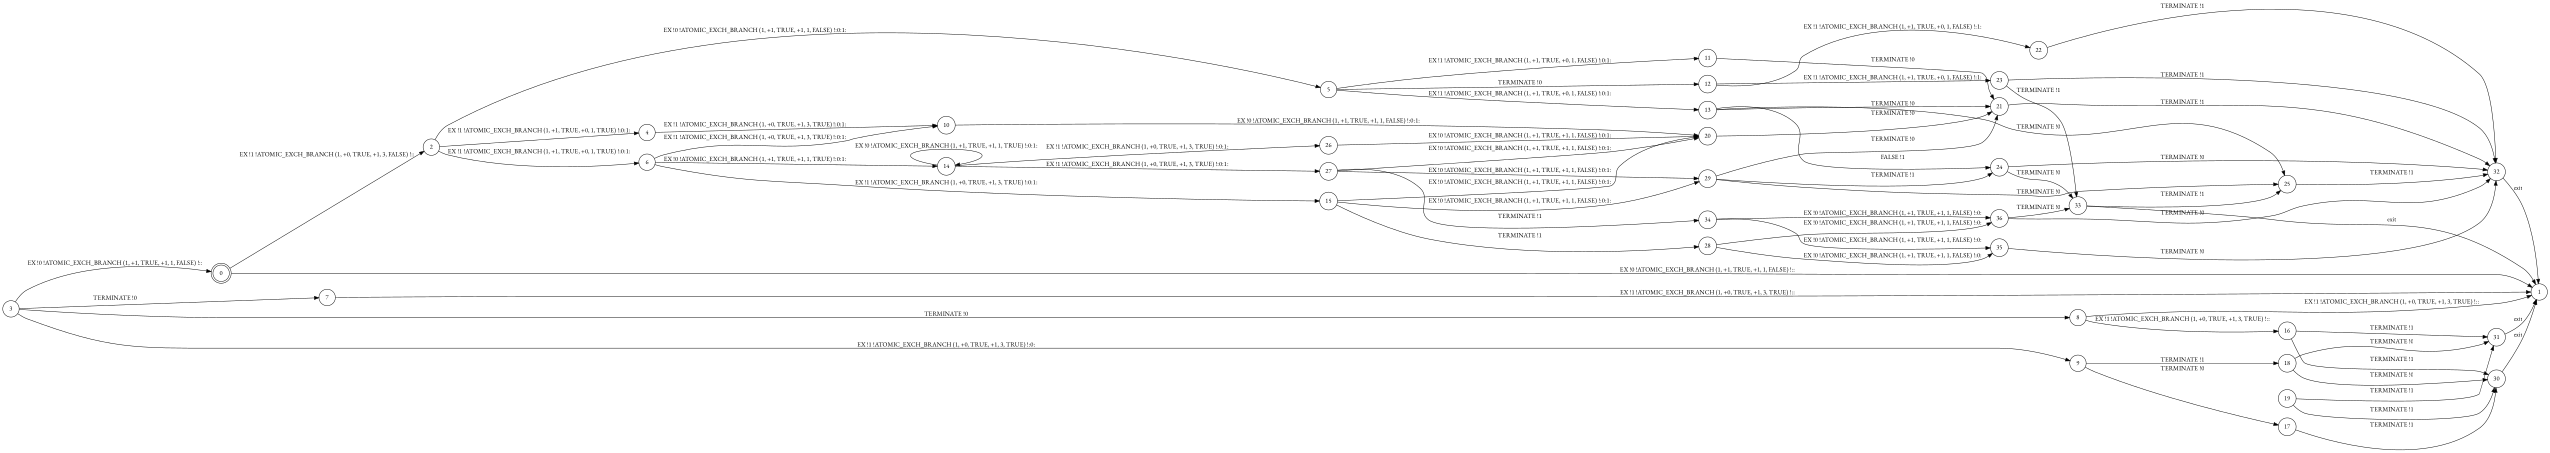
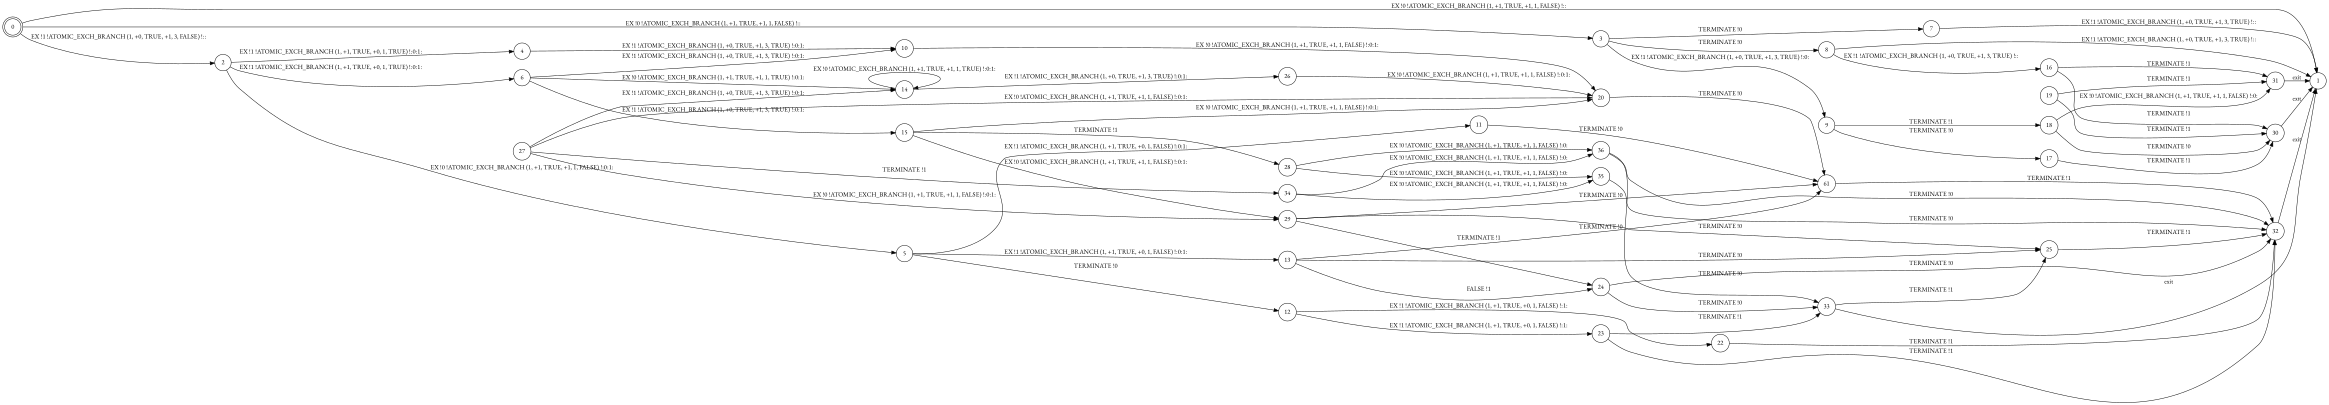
(1999, 106) -> (1827, 184)
(1135, 169) -> (706, 101)
(107, 268) -> (806, 27)
(2392, 342) -> (2169, 96)
